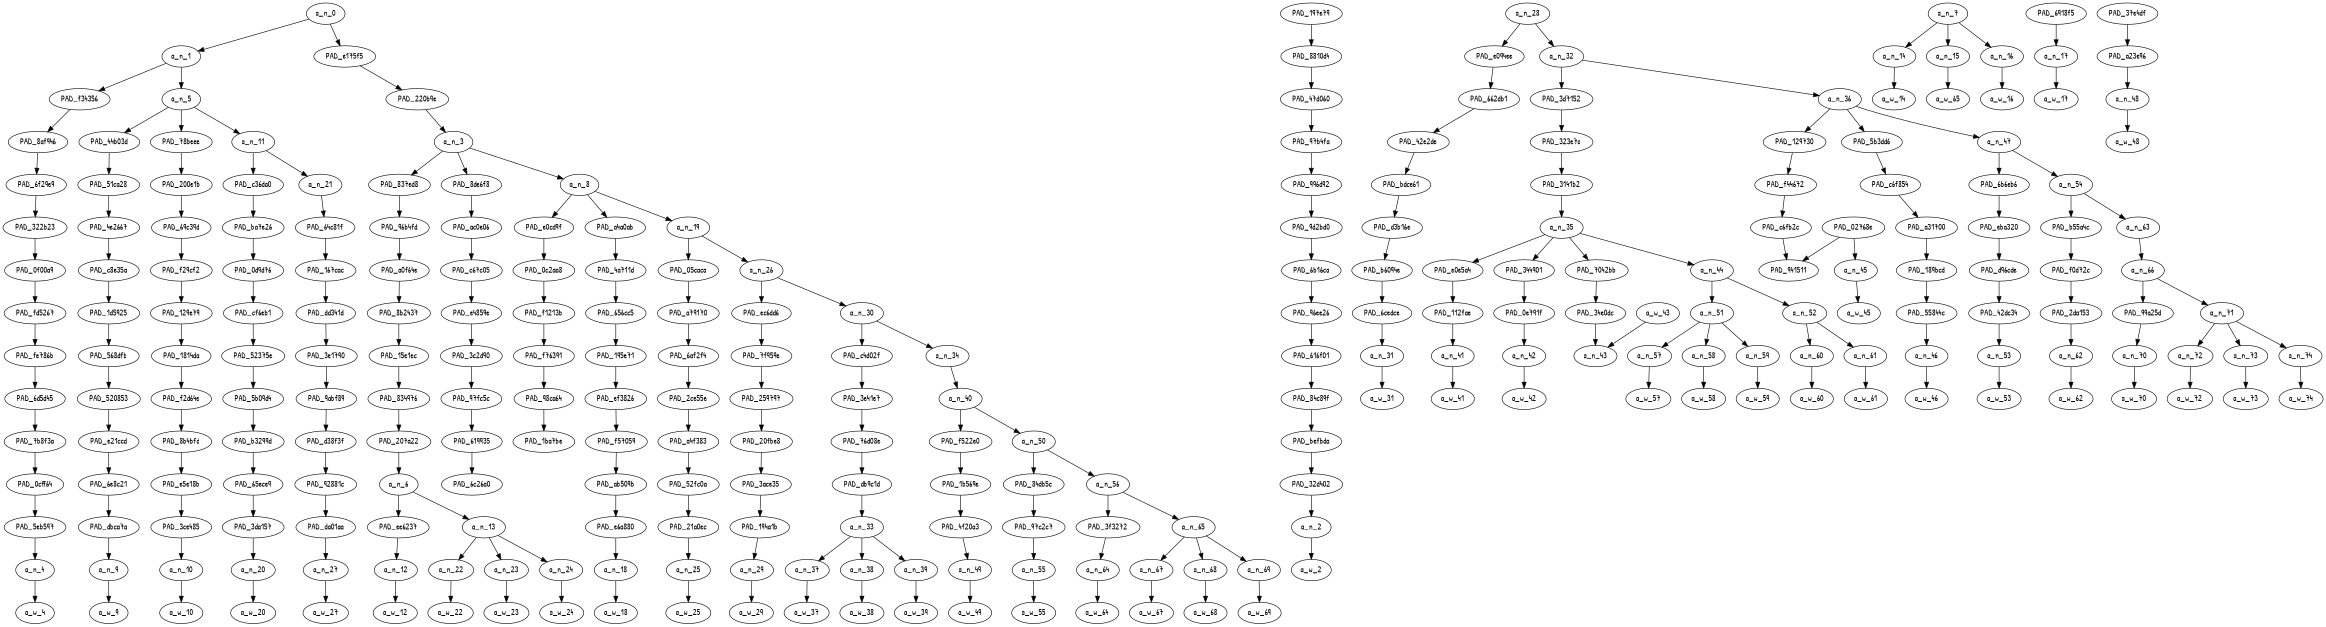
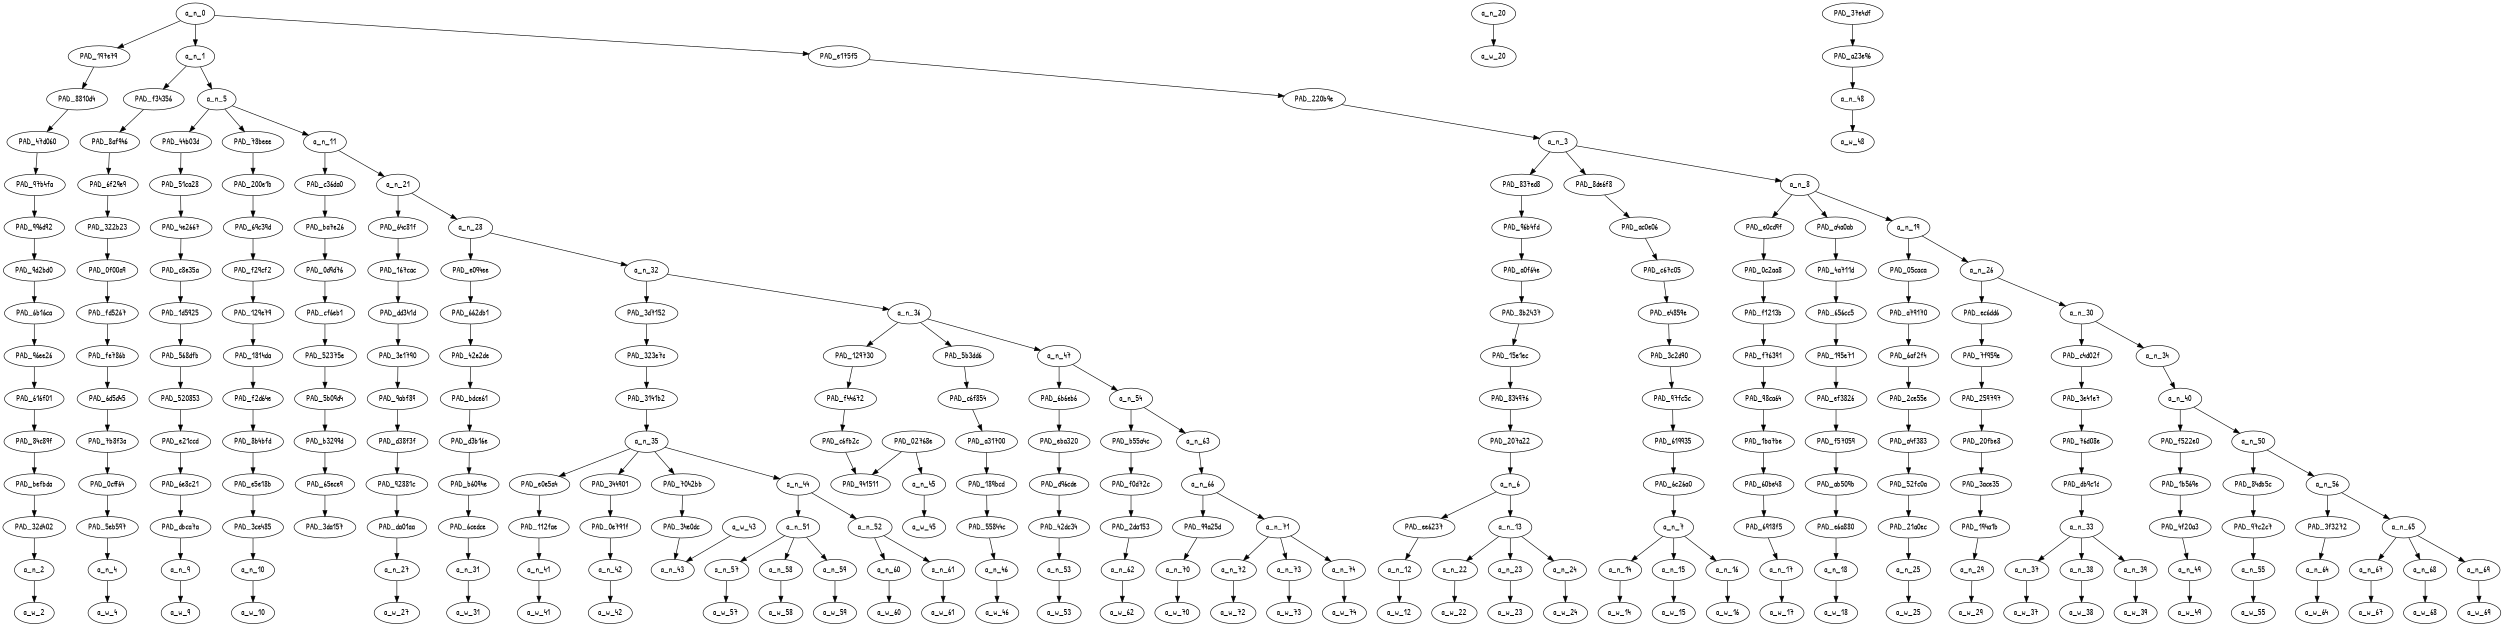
none -> (152, 33)
(1948, 99) -> (1674, 613)
none -> (432, 205)
none -> (1763, 484)
none -> (1674, 503)
(253, 546) -> none
